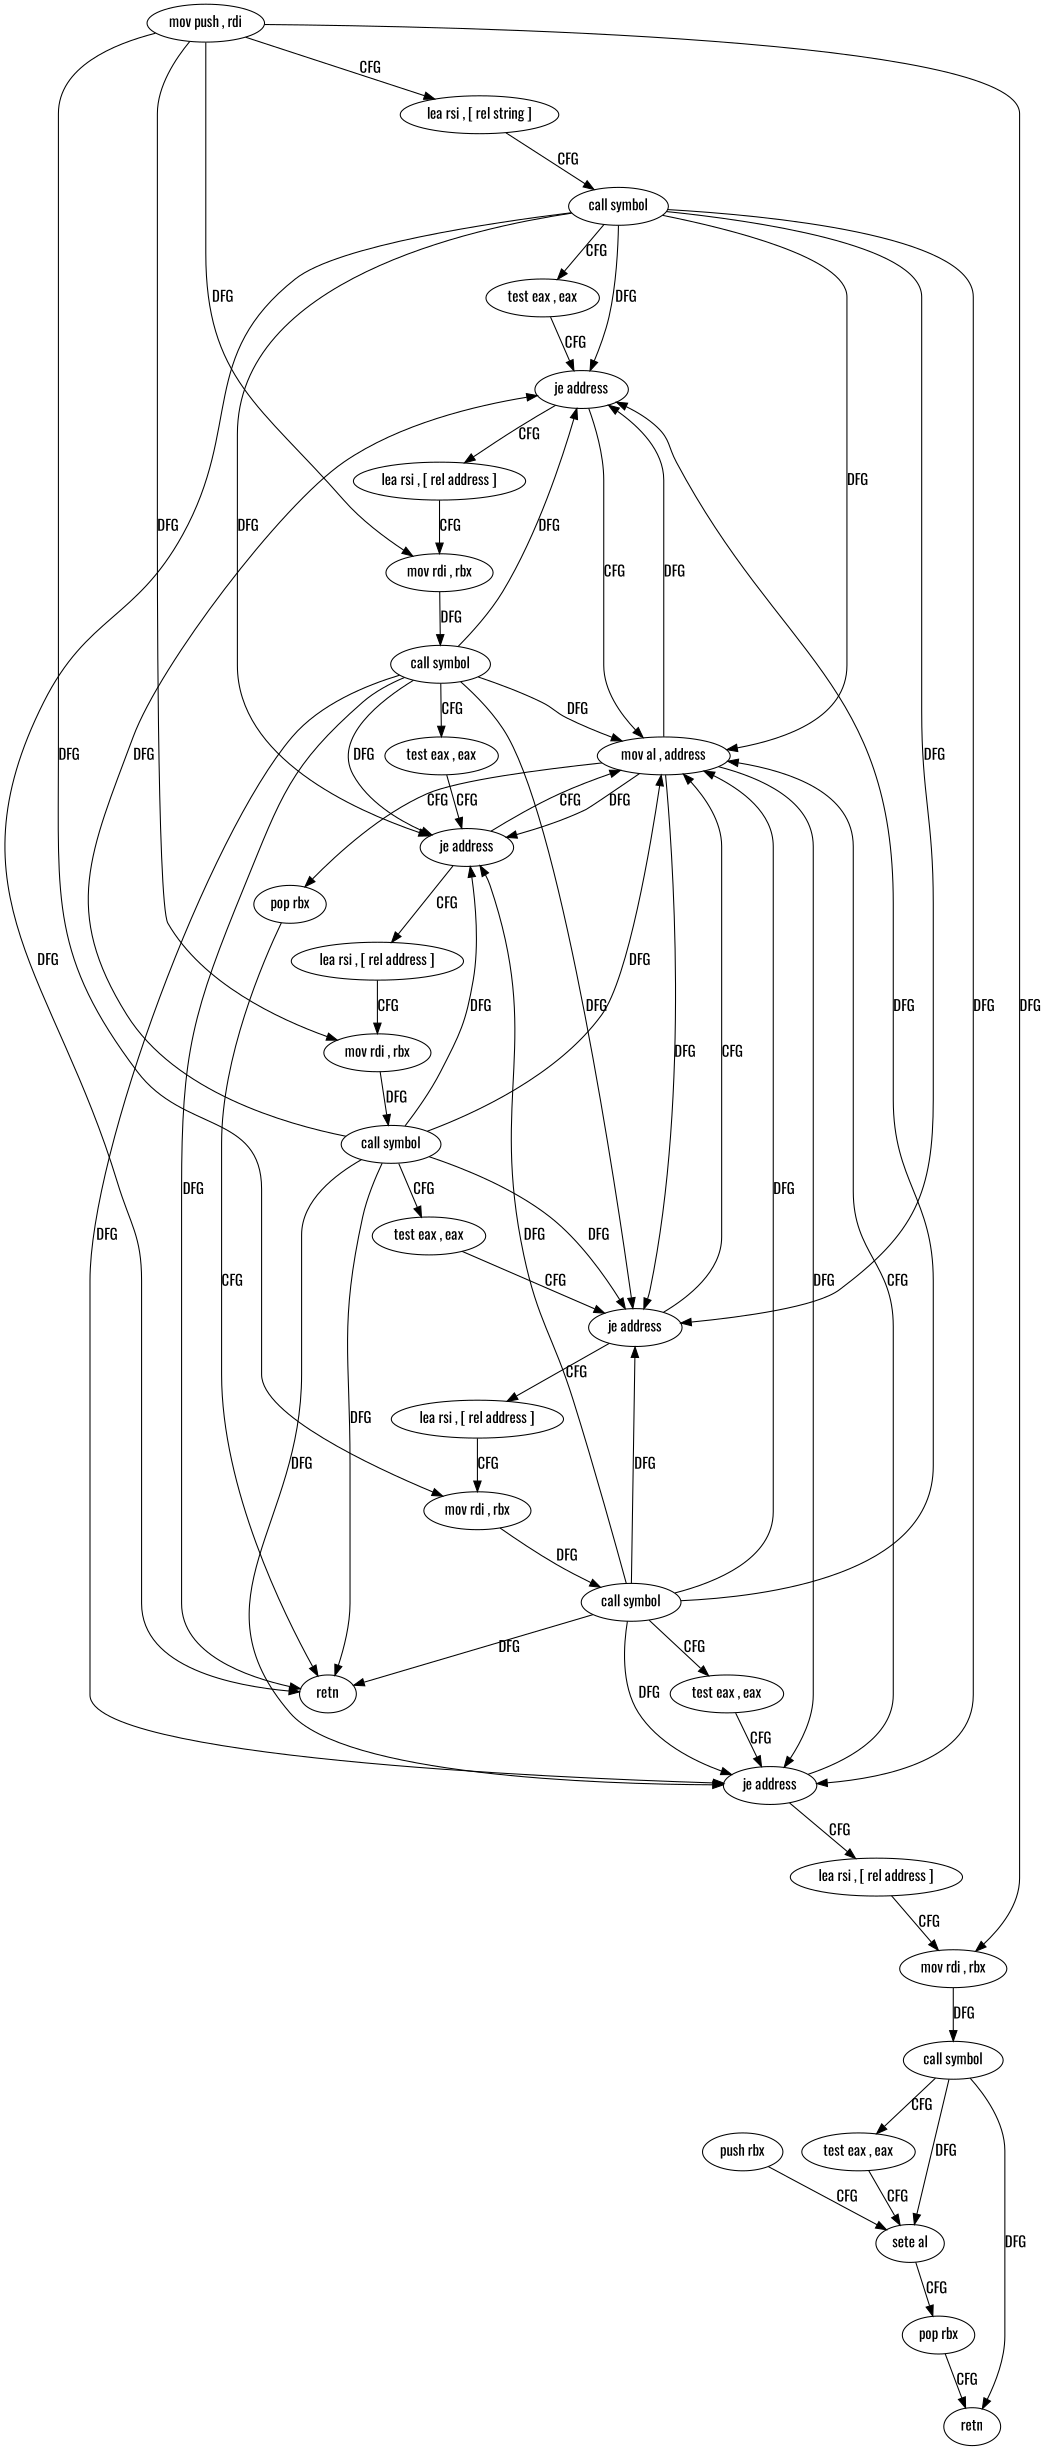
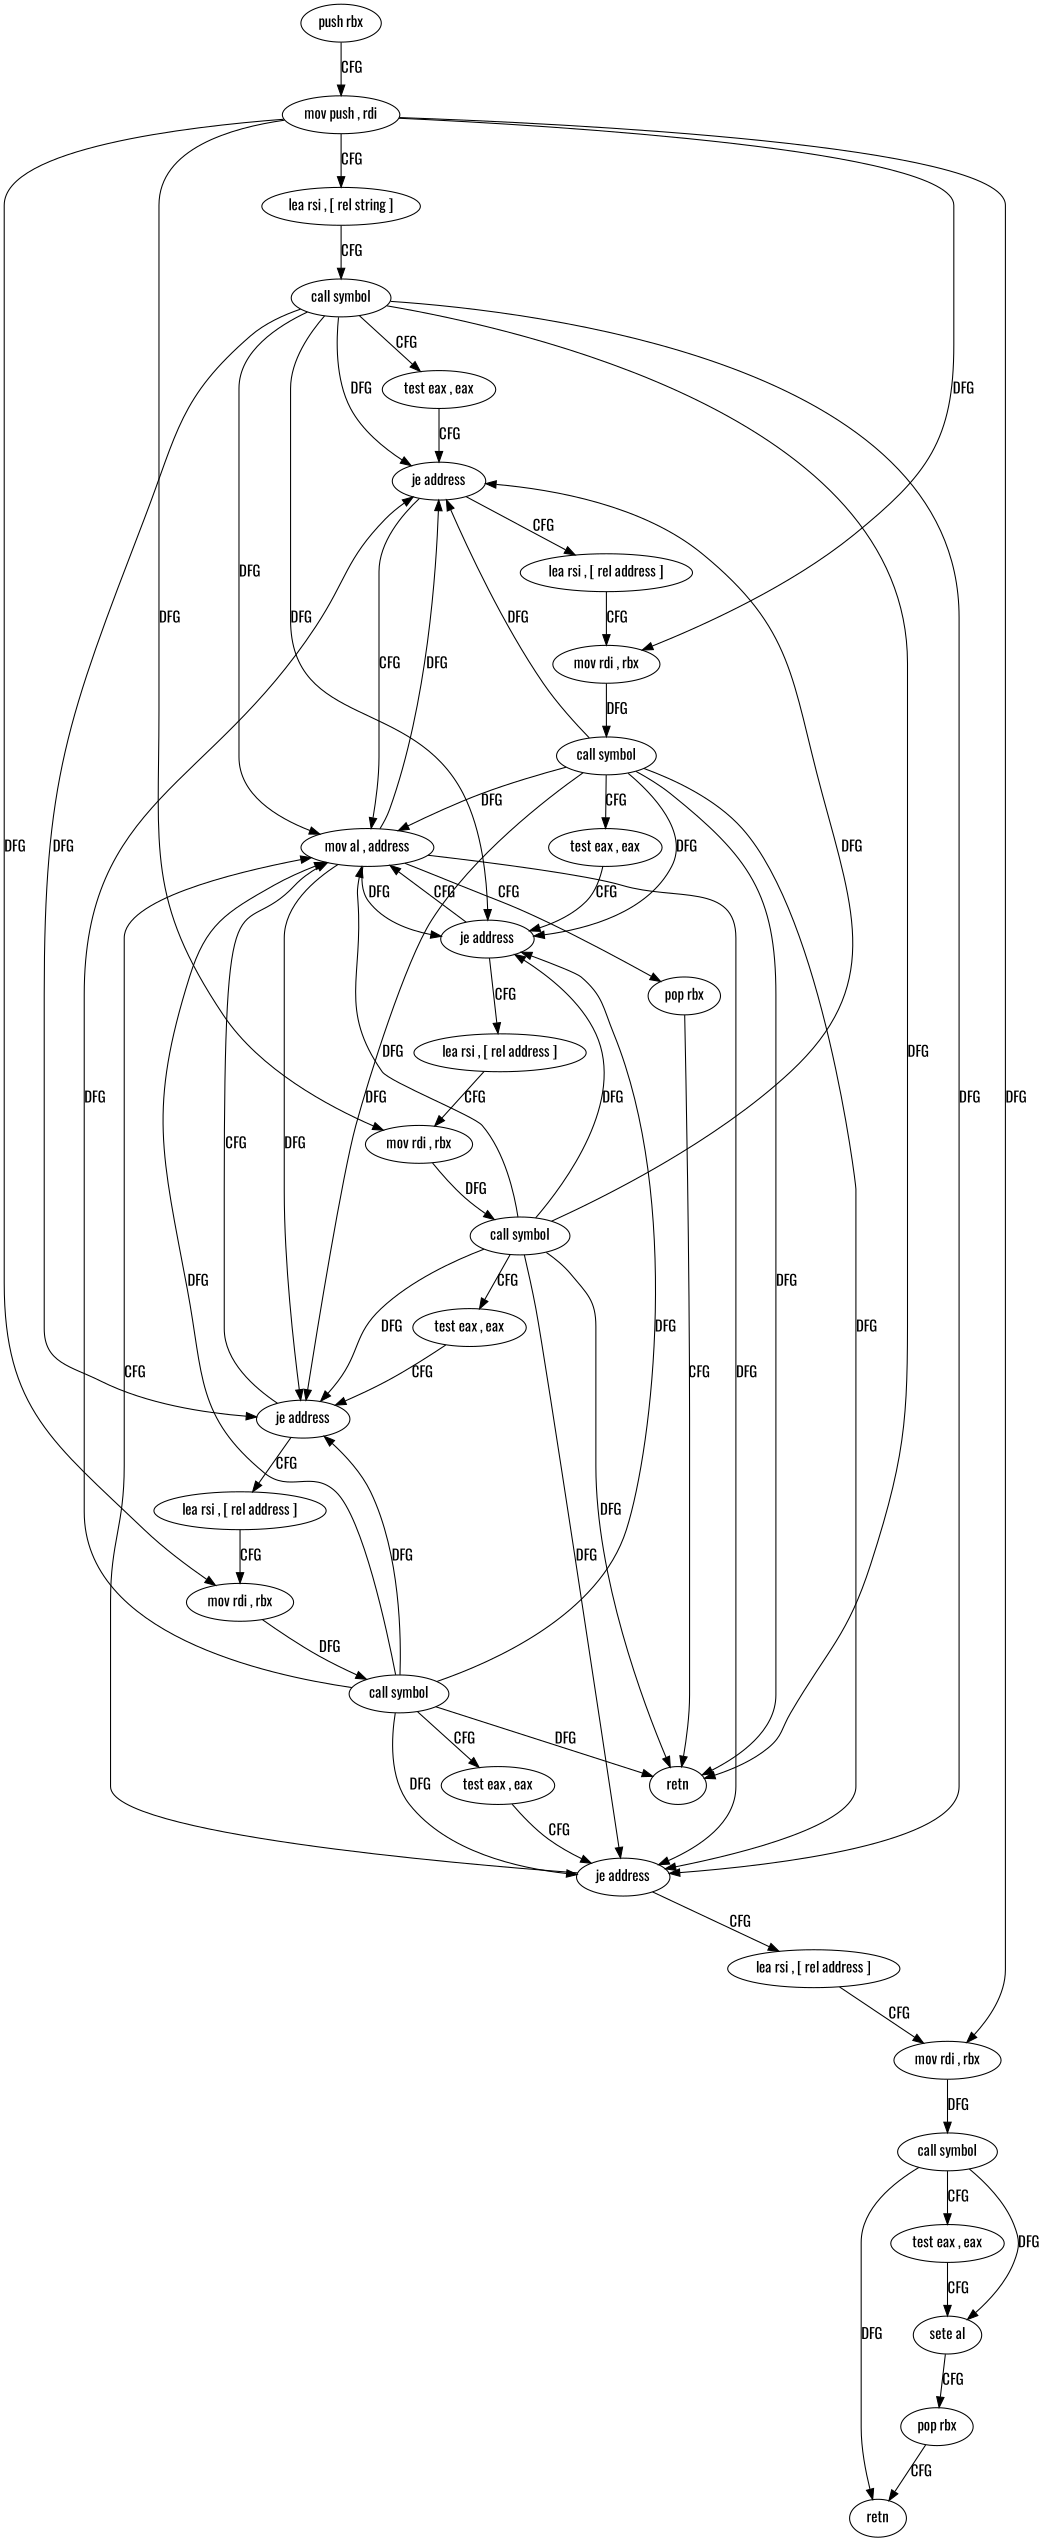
(823, 2196) -> (341, 64)
